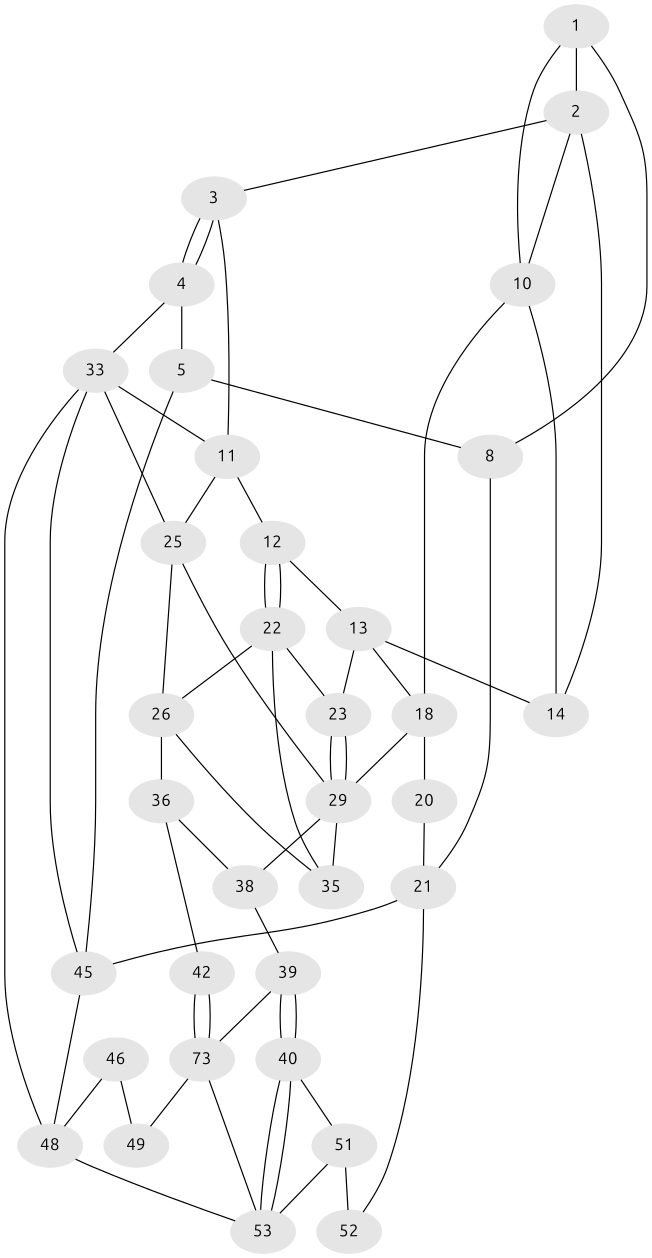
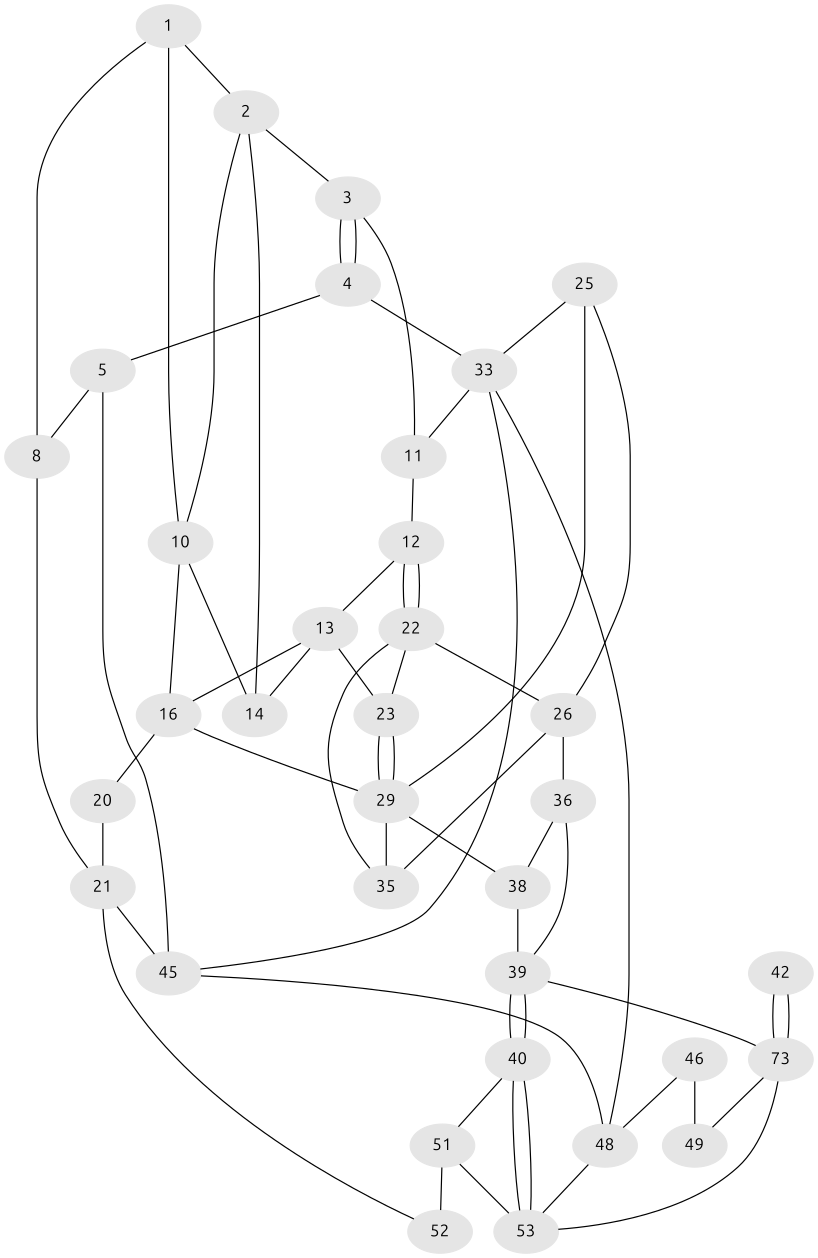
(200, 500) -> none
(425, 715) -> (169, 715)
(182, 887) -> (565, 893)
